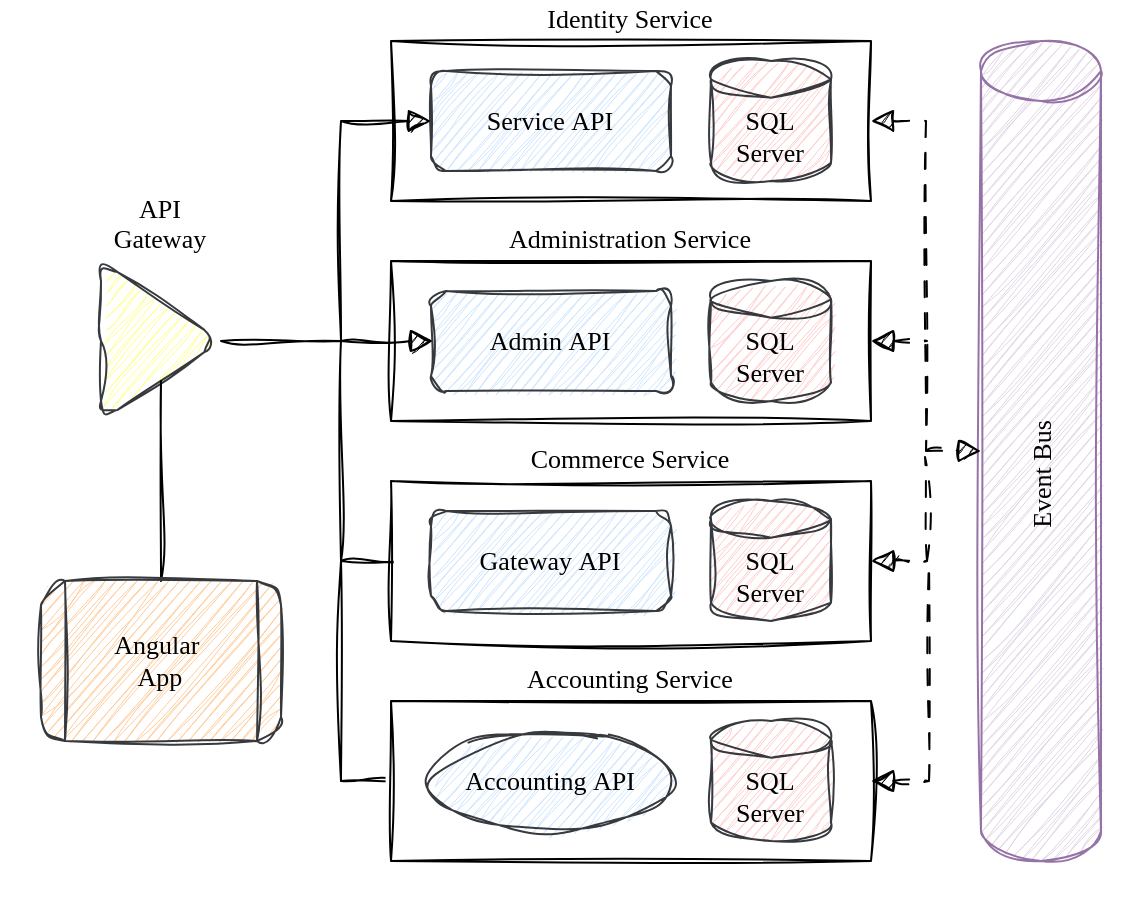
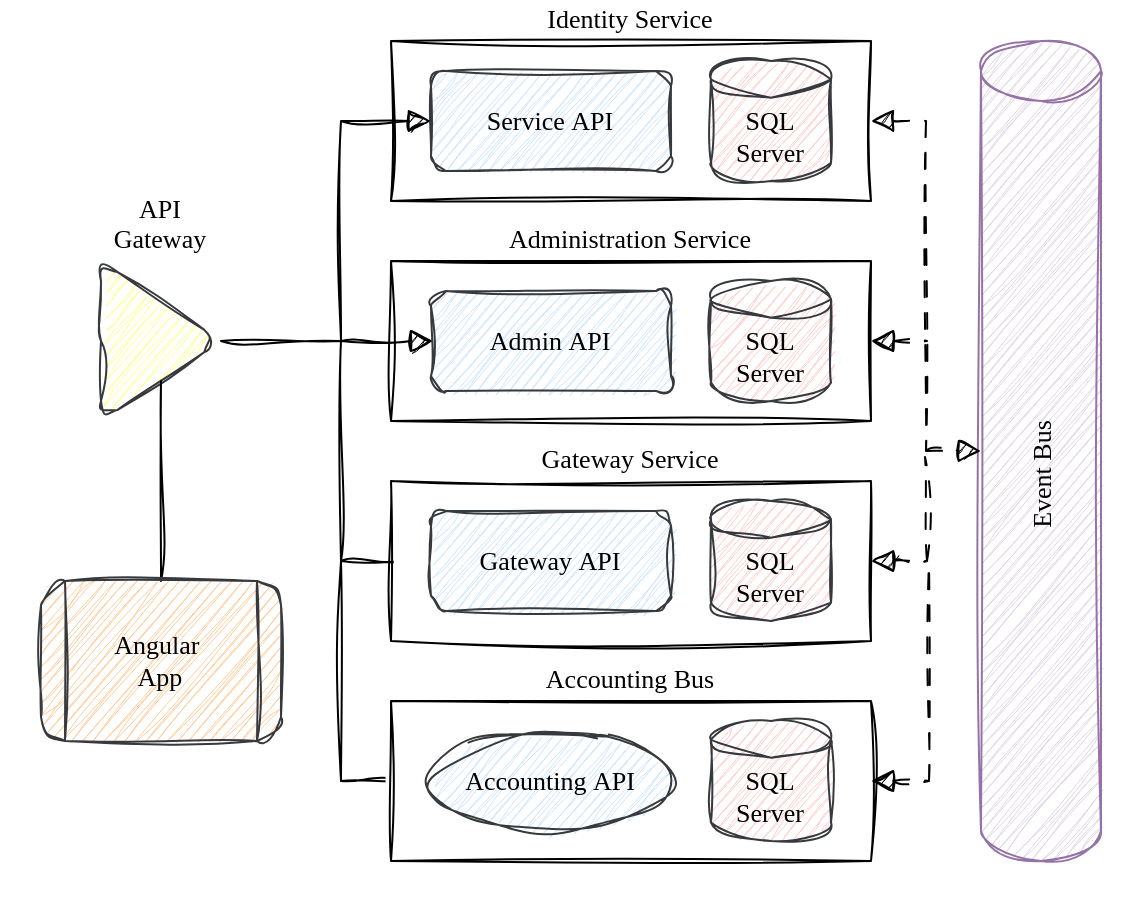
(631, 459) -> (631, 459)
(631, 679) -> (631, 679)
